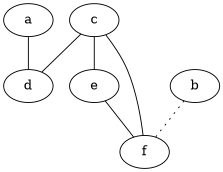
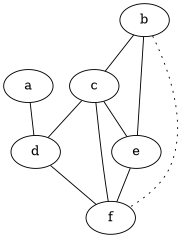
none -> (119, 53)
none -> (140, 86)
none -> (73, 185)
